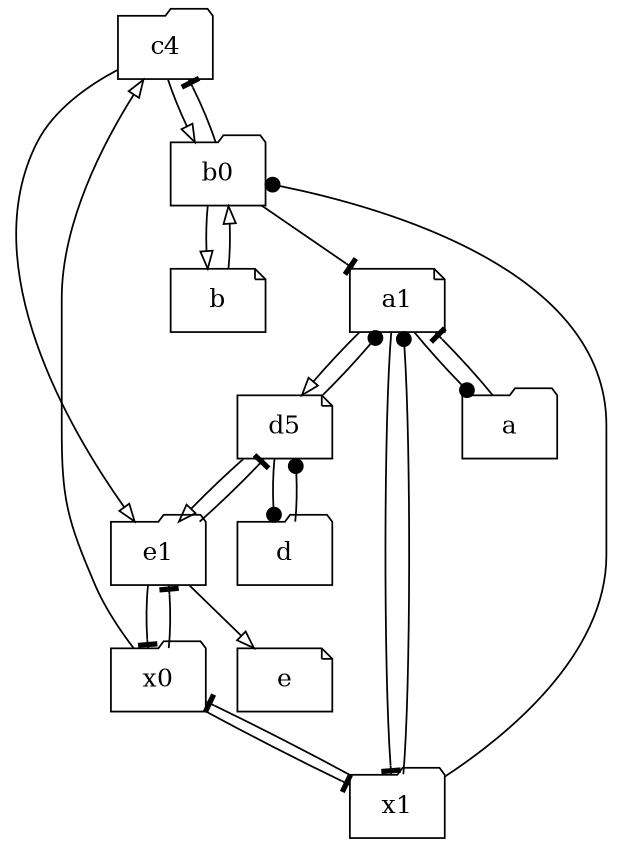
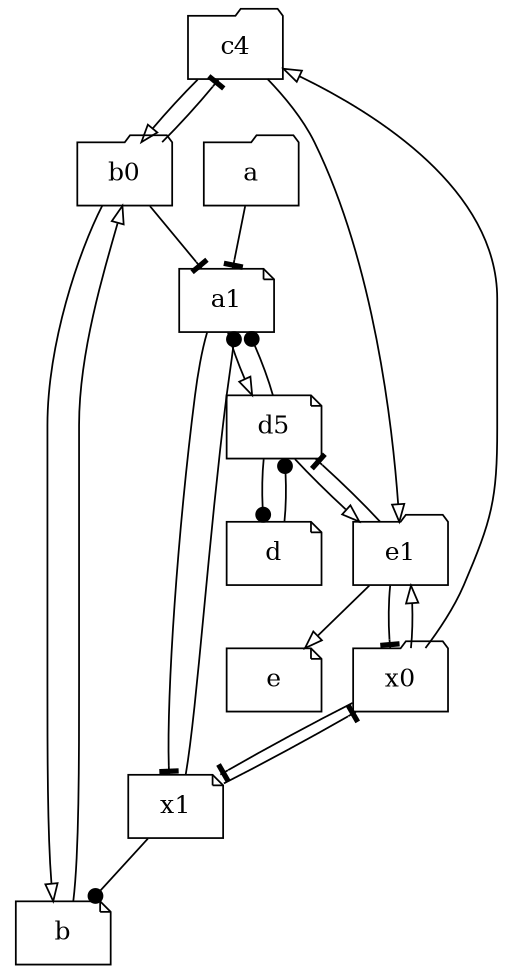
(438, 359) -> none
(605, 415) -> (124, 865)
(285, 553) -> (274, 553)
(170, 621) -> (412, 626)
(397, 806) -> (176, 806)
